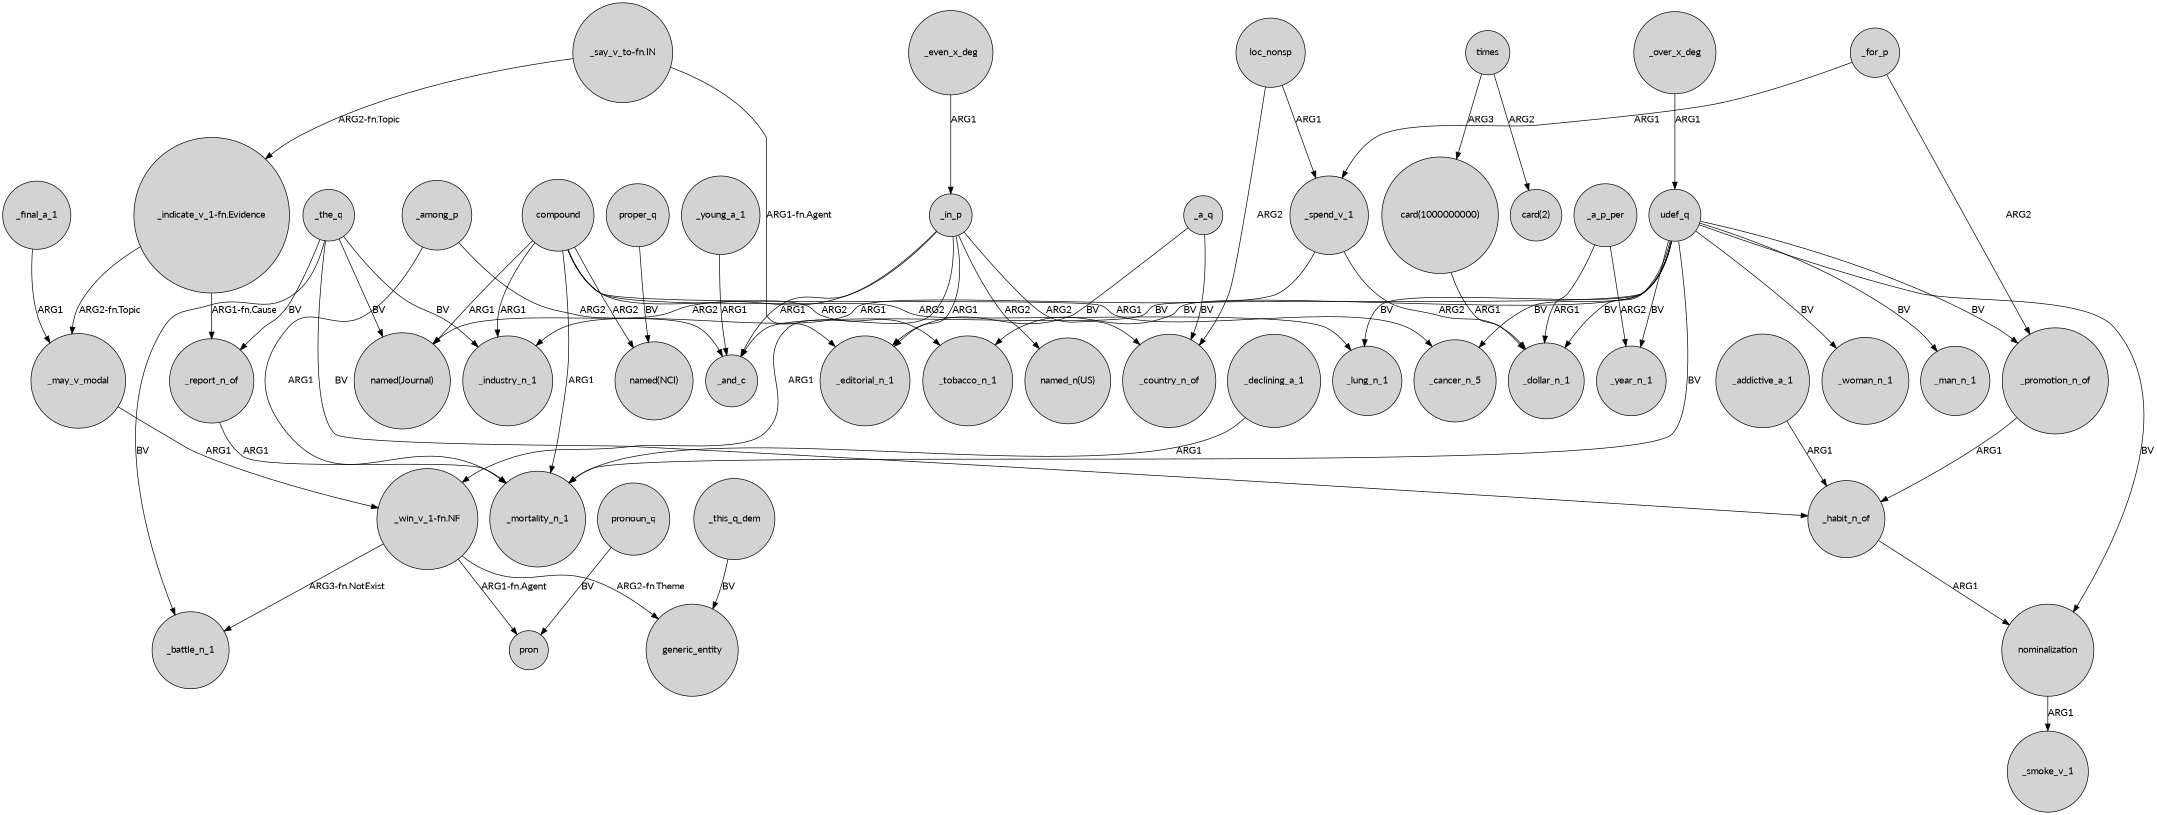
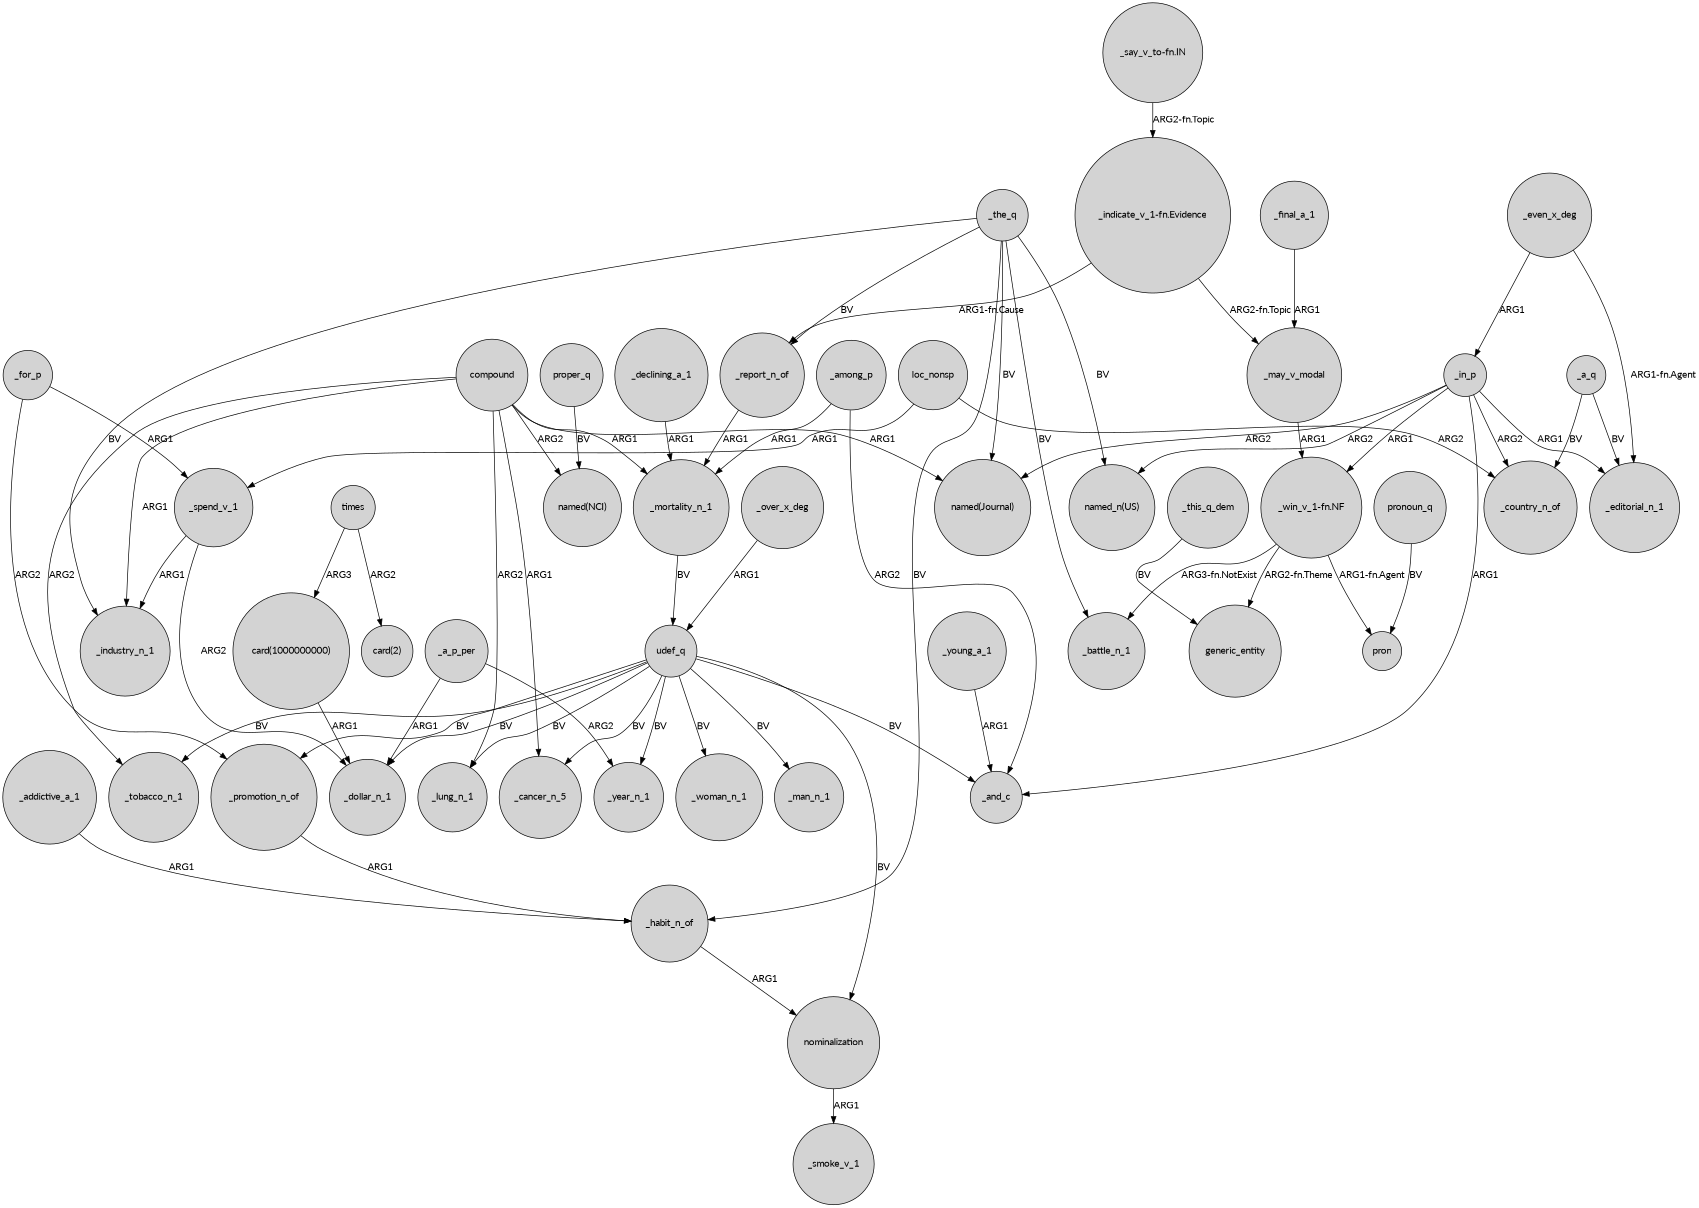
(766, 202) -> (1618, 348)
none -> (1074, 342)
(1221, 459) -> (676, 587)
